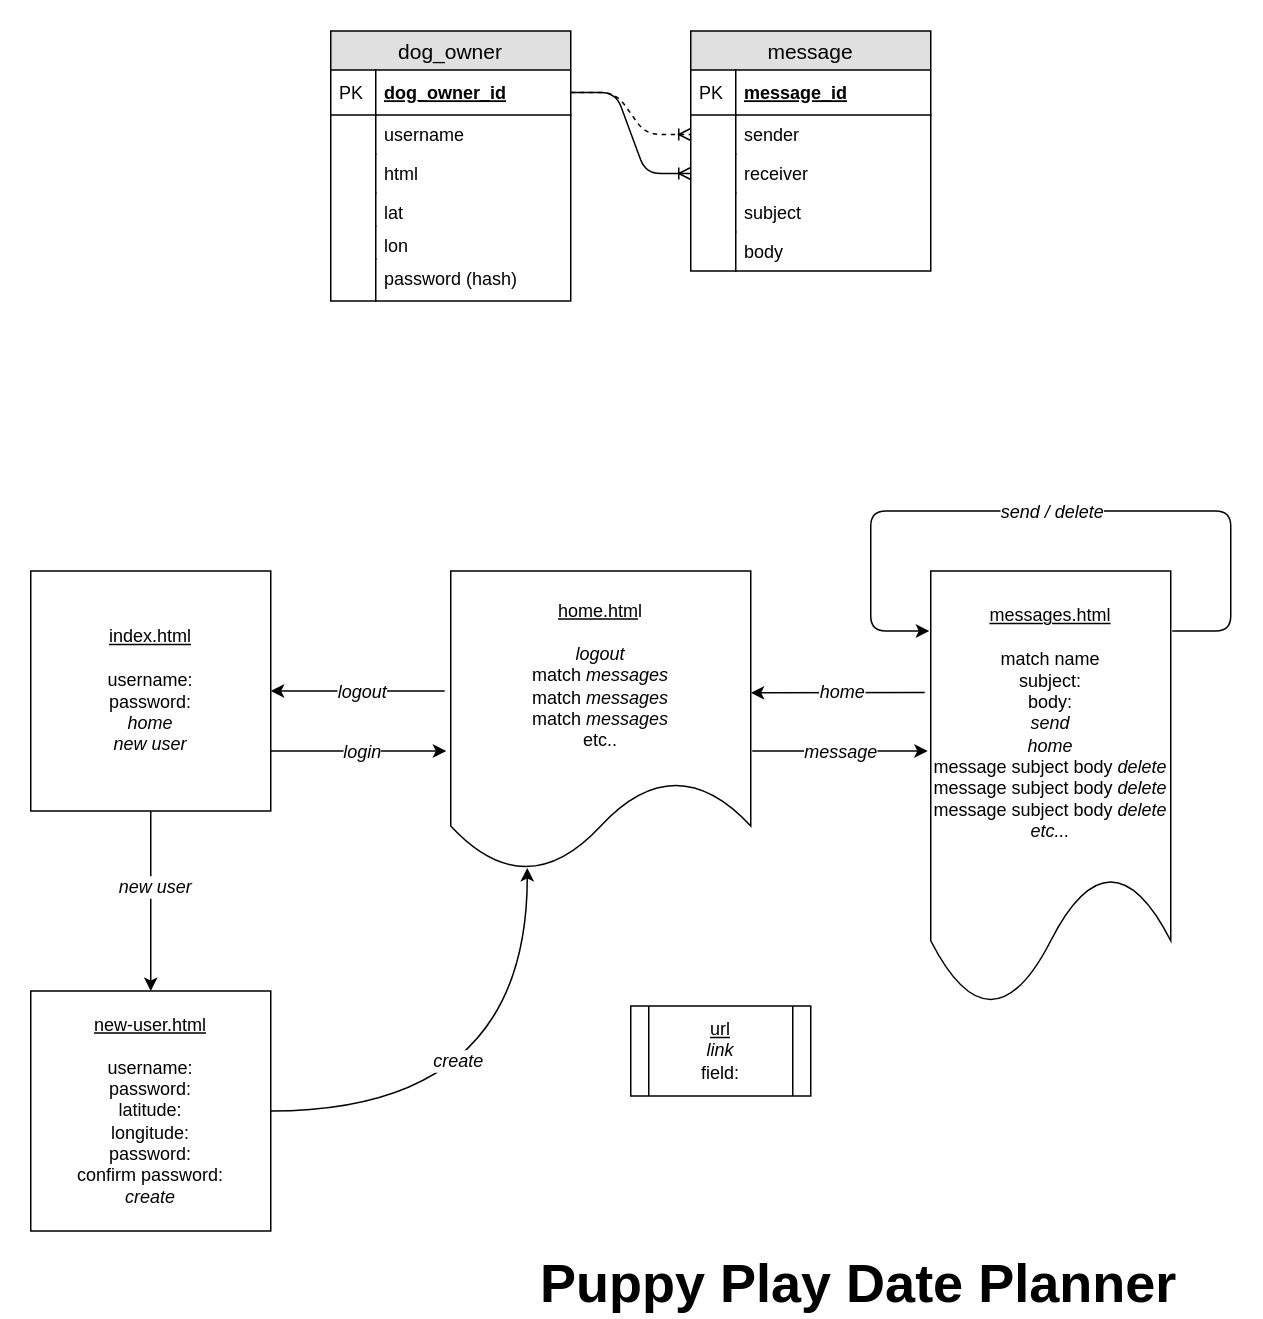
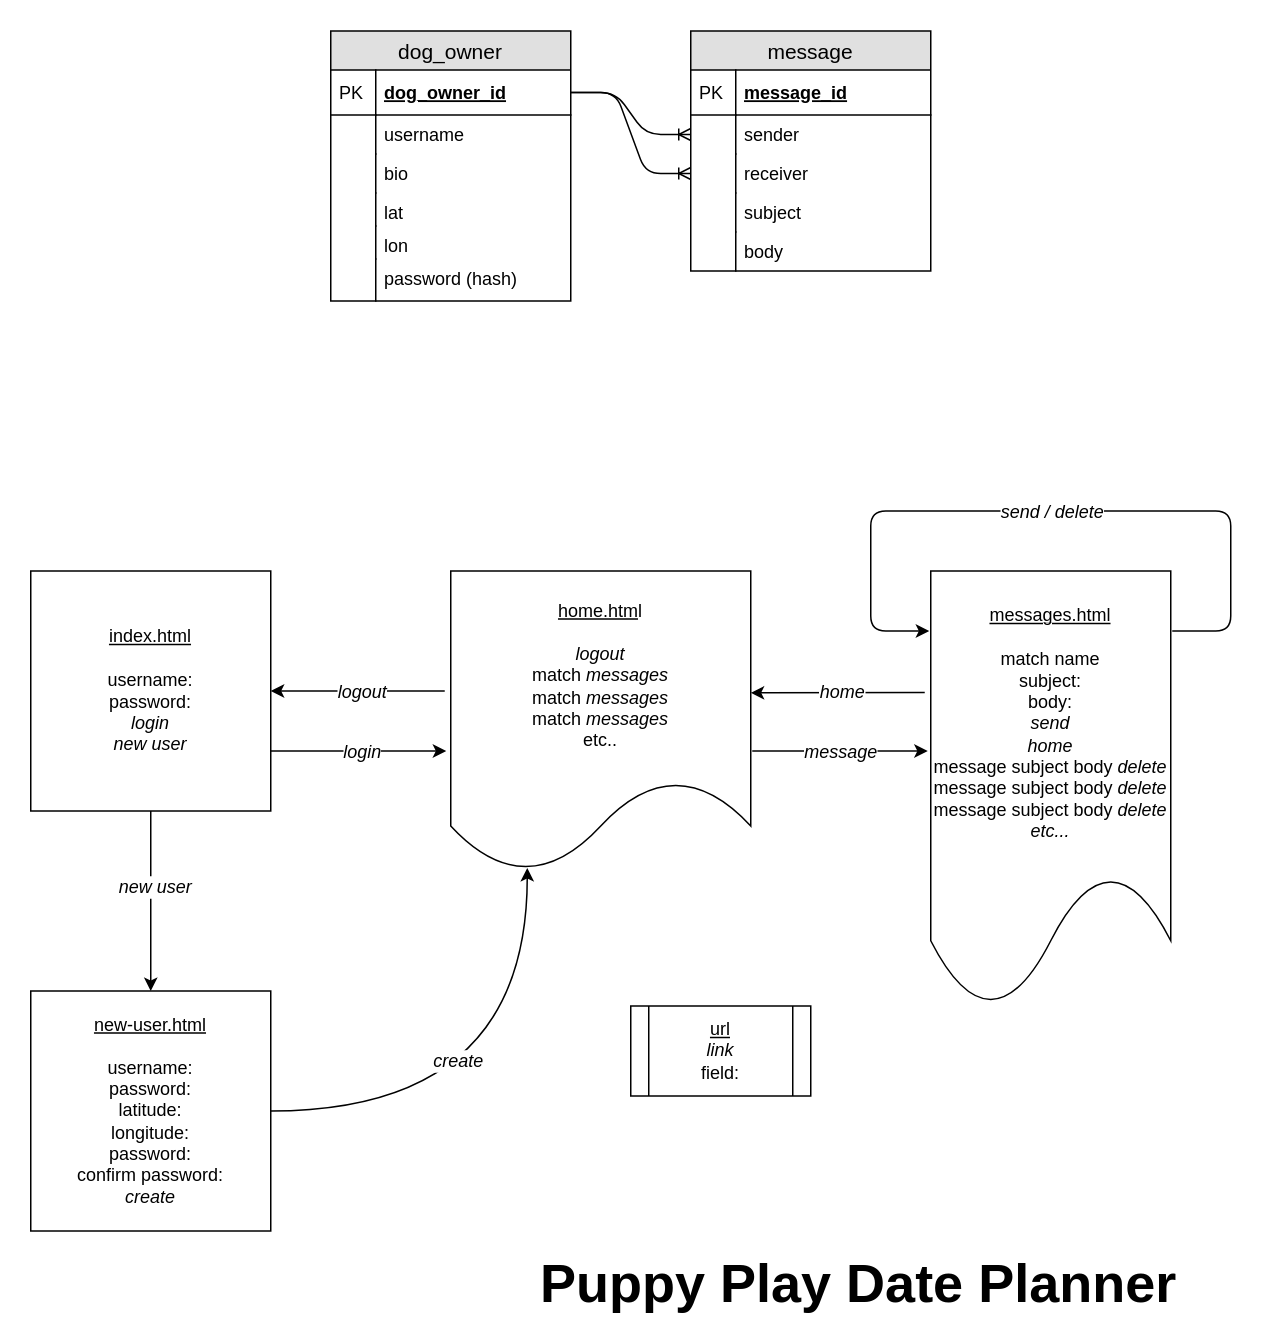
(647, 131) -> (647, 131)
(402, 174) -> (397, 174)
(151, 691) -> (151, 691)
